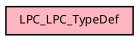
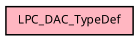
(70, 21) -> (70, 21)
